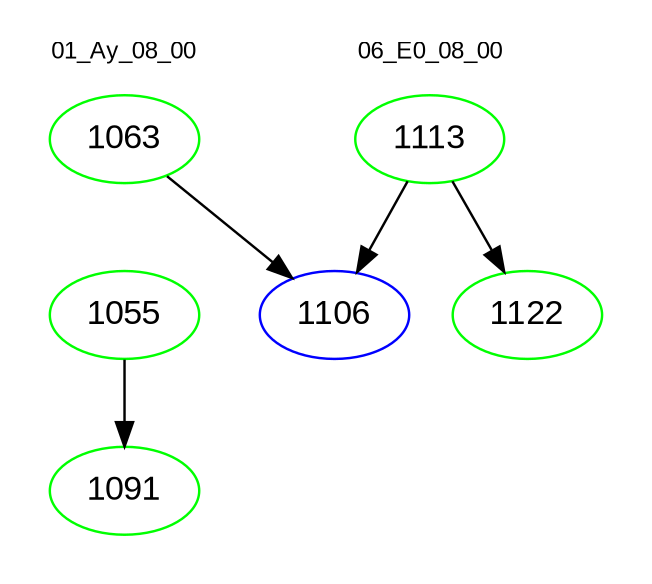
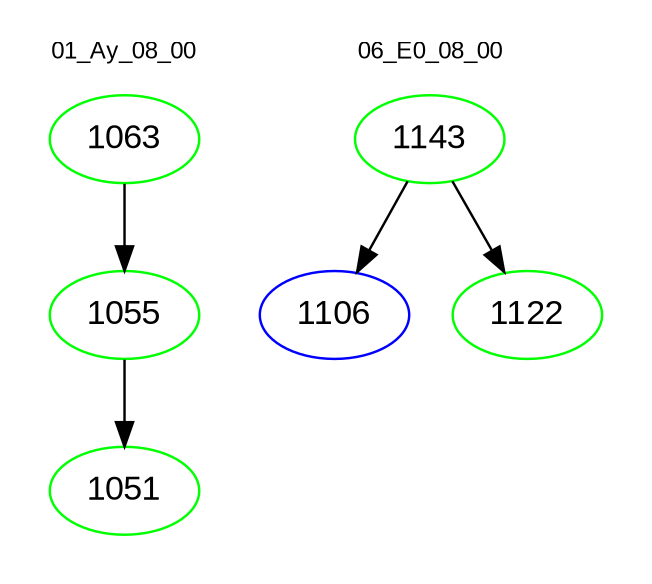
(430, 139) -> (430, 139)
(204, 206) -> (125, 215)
(125, 491) -> (125, 491)
